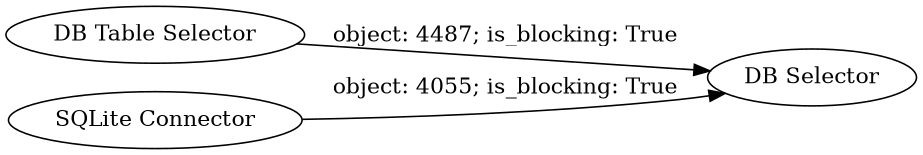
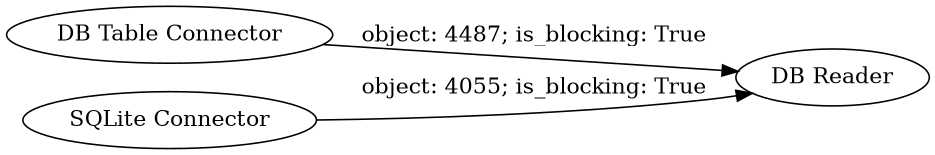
(155, 35) -> (170, 35)
(812, 77) -> (833, 77)
